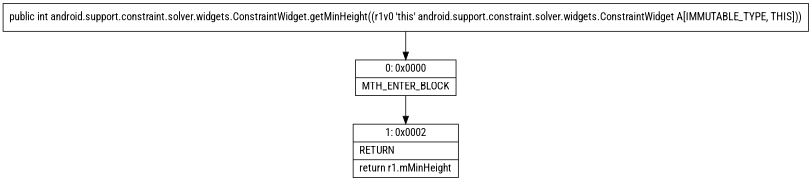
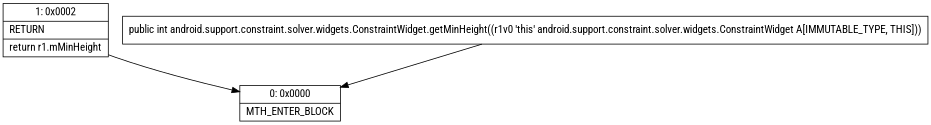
(406, 106) -> (170, 74)
